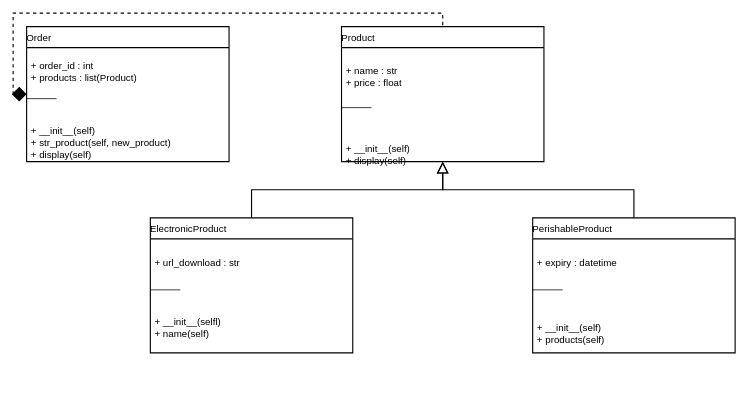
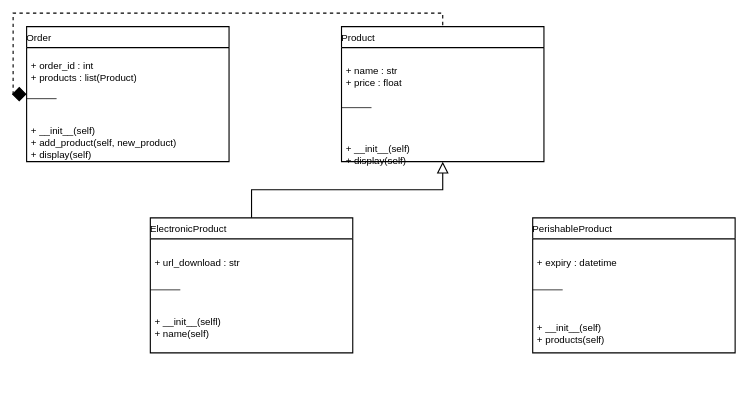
(113, 143) -> (113, 143)
(553, 190) -> none
